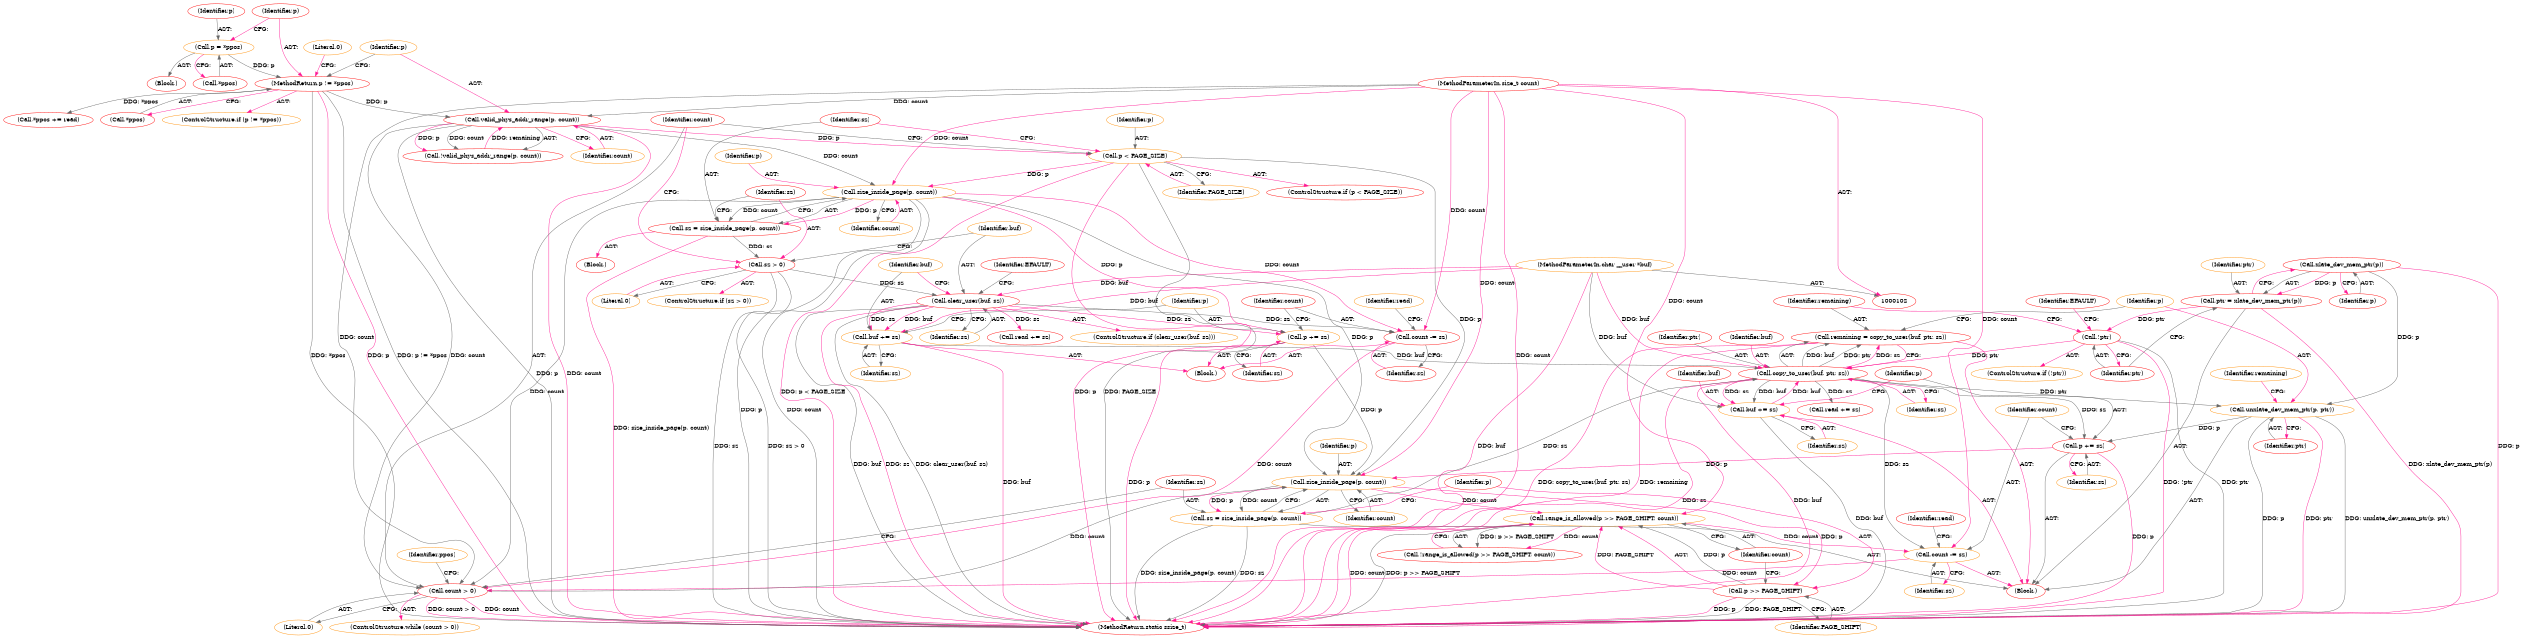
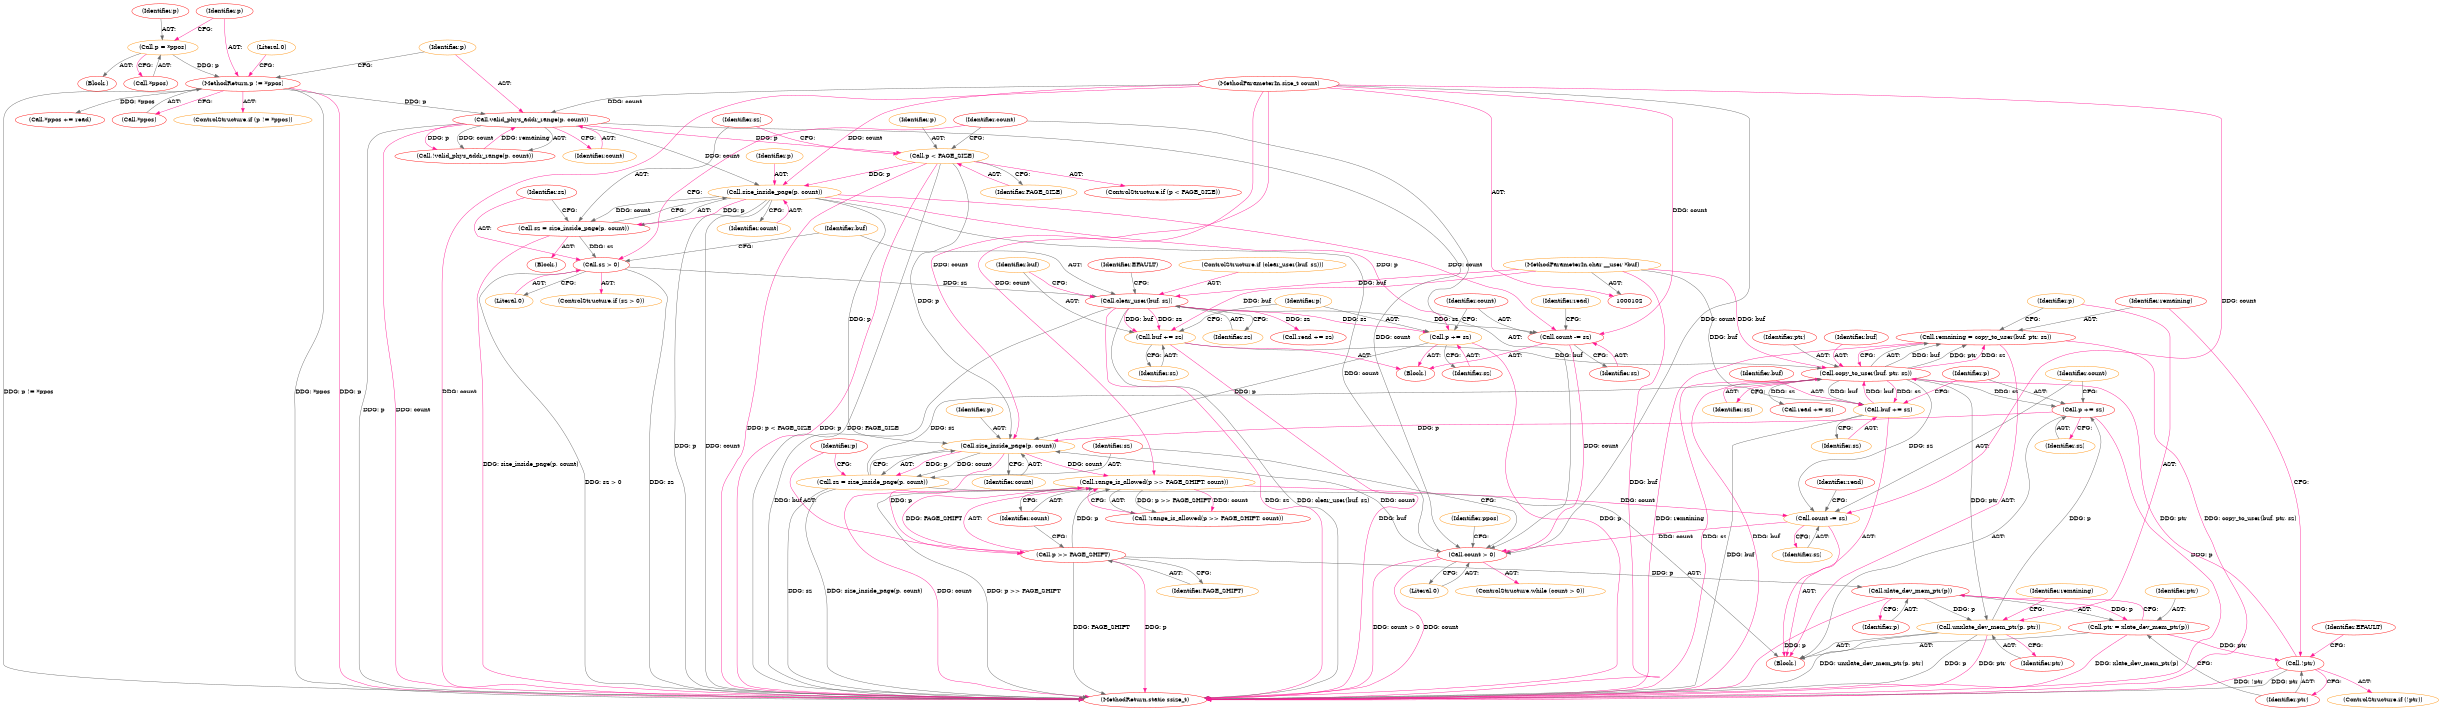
(1057, 319) -> (1201, 283)
none -> (1473, 568)
